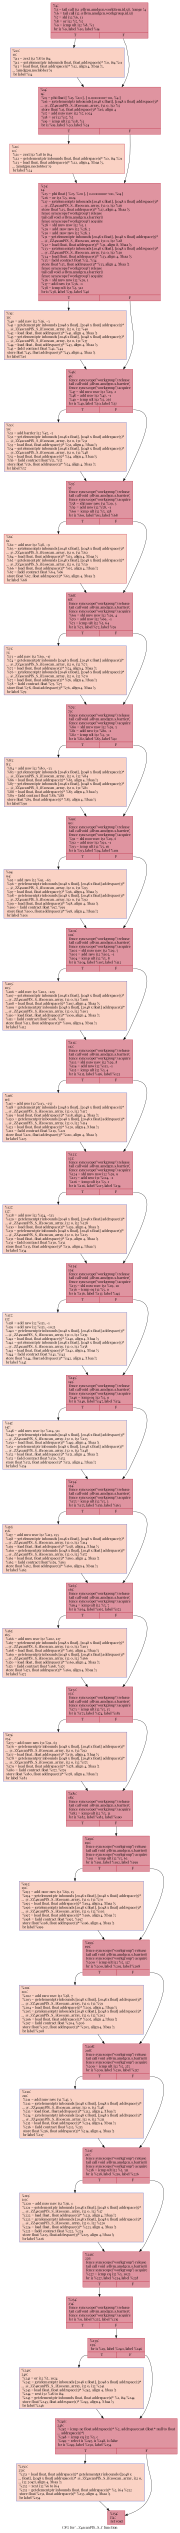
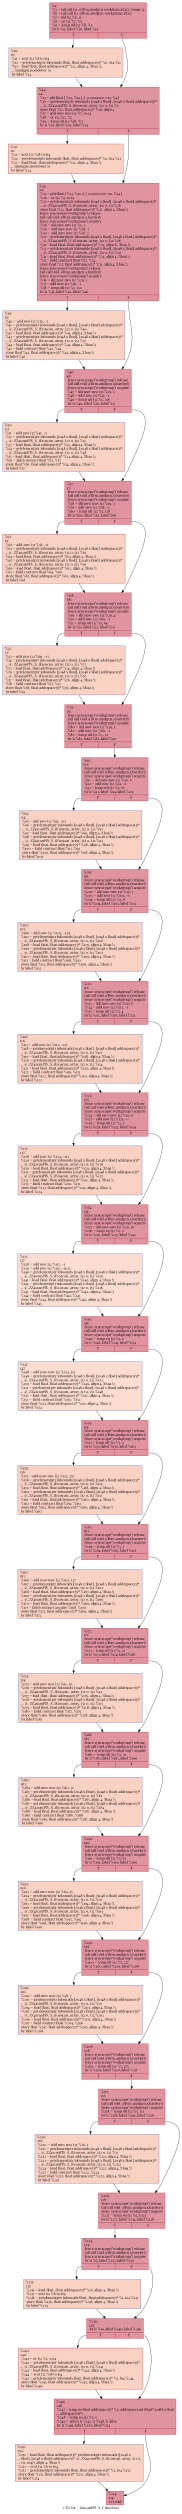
(16, 357) -> (15, 357)
(30, 433) -> (26, 433)
(65, 782) -> none
(35, 1666) -> (53, 1608)
none -> (81, 1802)
(82, 2114) -> none
none -> (82, 2294)
(81, 2388) -> (80, 2369)
